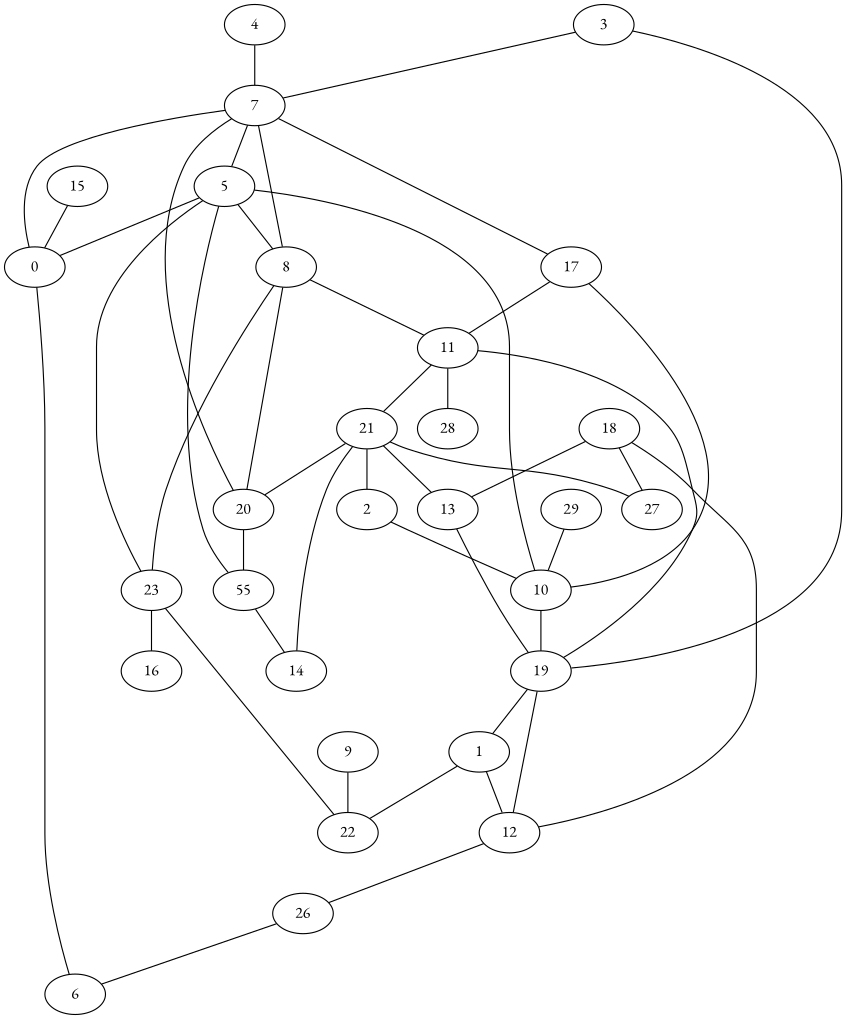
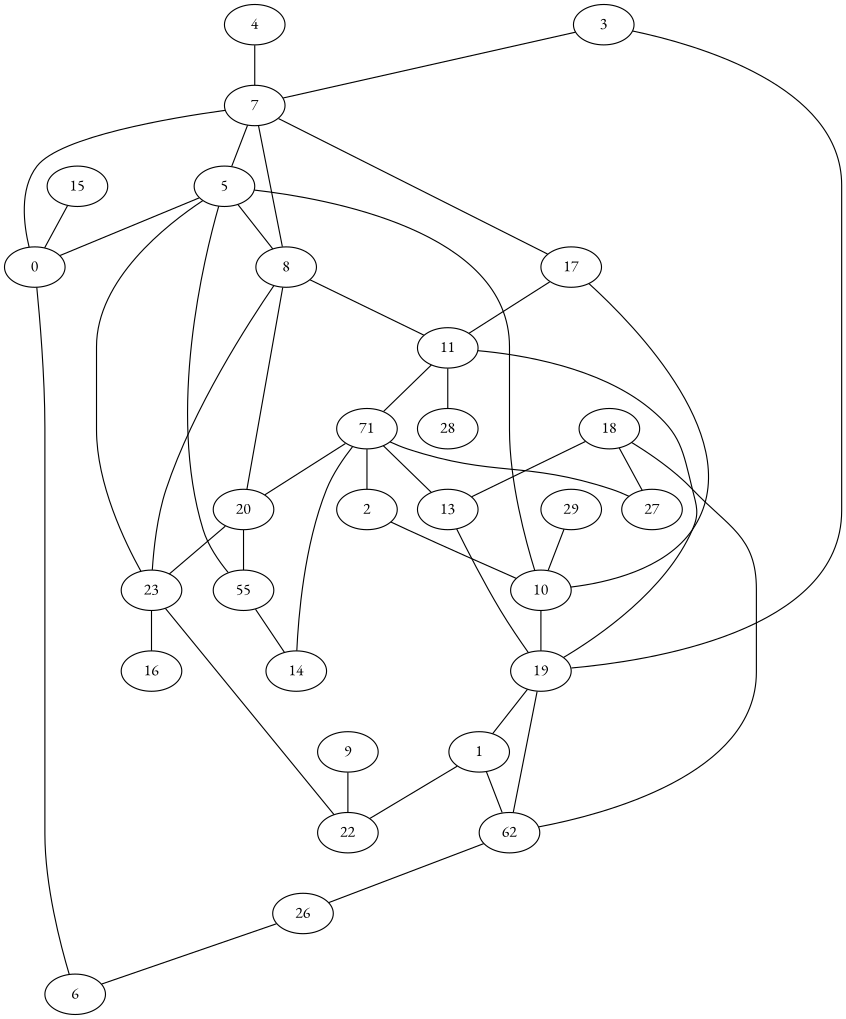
(168, 299) -> (197, 550)
(367, 429) -> (367, 429)
(509, 833) -> (509, 833)
